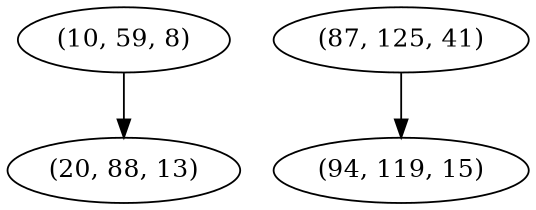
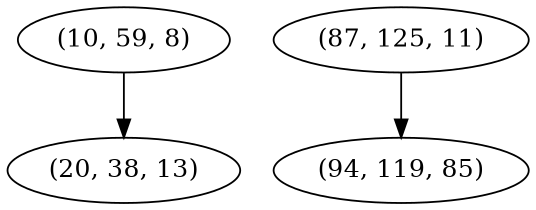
(401, 40) -> (401, 40)
(124, 170) -> (124, 170)
(401, 170) -> (401, 170)
